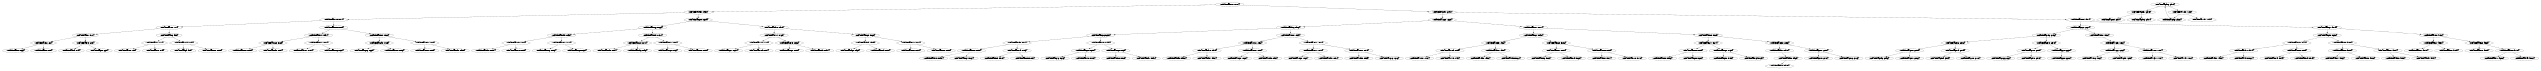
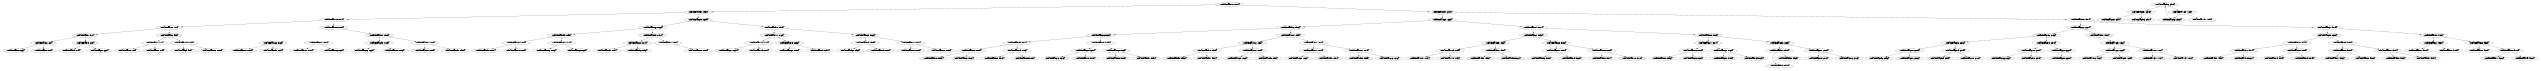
(319, 35) -> none
(668, 51) -> none
(1784, 62) -> (1772, 58)
